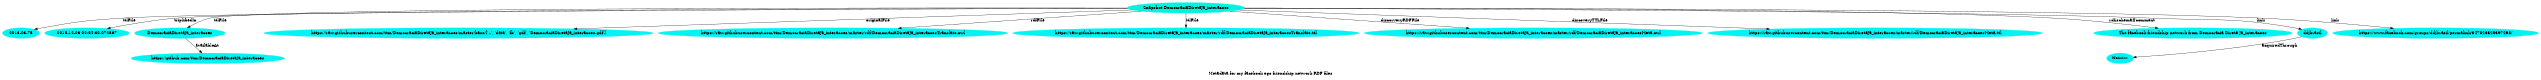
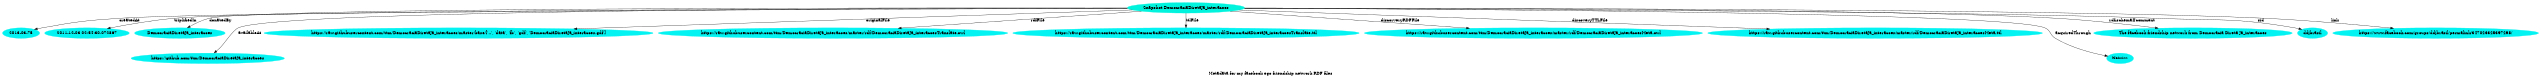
(129, 20) -> (129, 20)
(220, 20) -> (220, 20)
(2261, 20) -> (2261, 20)
(87, 33) -> (87, 33)
(193, 45) -> (459, 14)
(2219, 50) -> (1722, 13)
